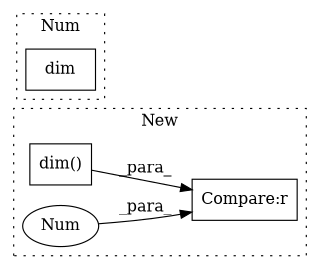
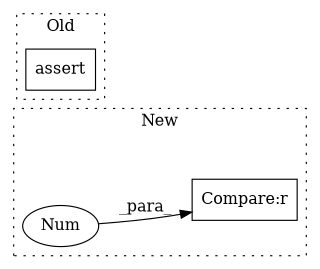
(61, 27) -> (61, 27)
(61, 70) -> (61, 70)
(61, 164) -> none
